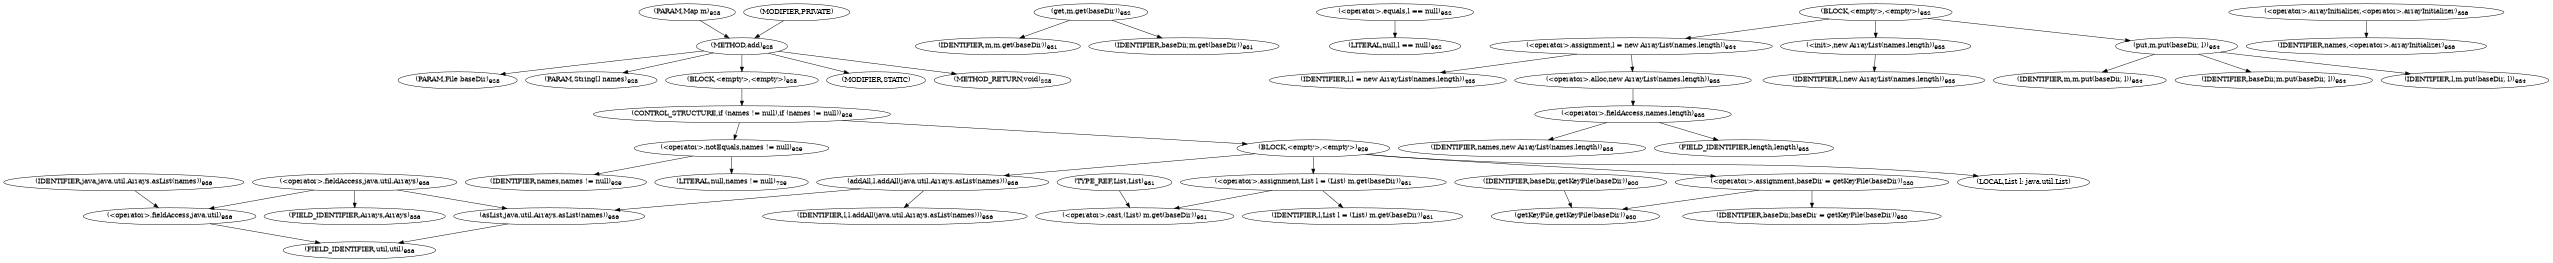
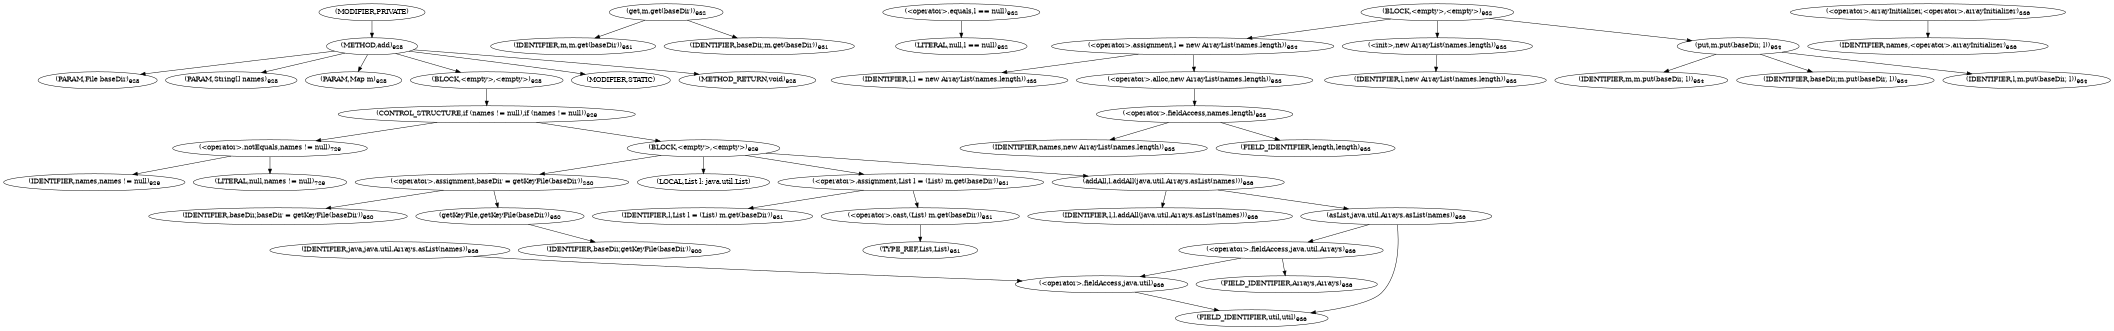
(713, 28) -> (364, 61)
(1046, 80) -> (791, 80)
(797, 148) -> (336, 148)
(1123, 197) -> (920, 231)
(1567, 197) -> (559, 233)
(450, 199) -> (1341, 233)
(415, 216) -> (1347, 284)
